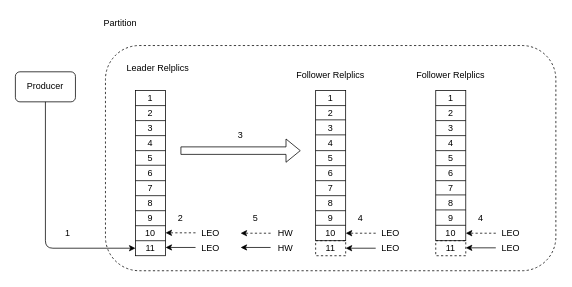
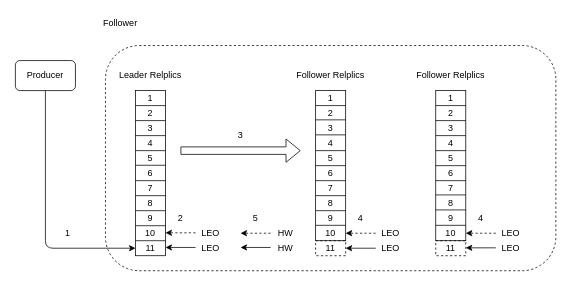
(120, 23) -> (120, 23)
(158, 68) -> (150, 75)
(45, 87) -> (45, 75)
